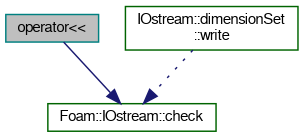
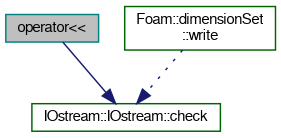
(212, 28) -> (200, 28)
(132, 117) -> (126, 117)
